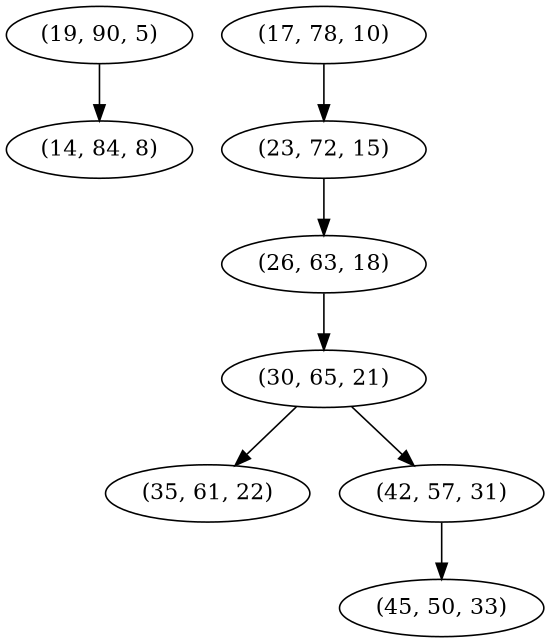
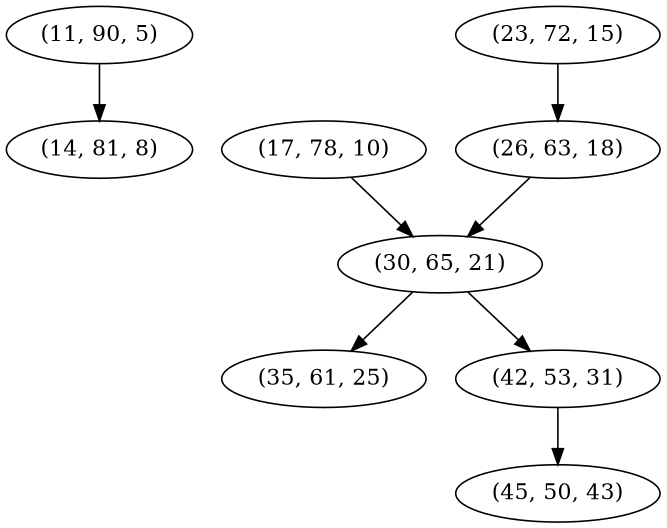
(99, 35) -> (99, 35)
(324, 85) -> (376, 201)
(99, 150) -> (99, 150)
(208, 493) -> (324, 379)
(442, 493) -> (558, 379)
(442, 608) -> (558, 493)
